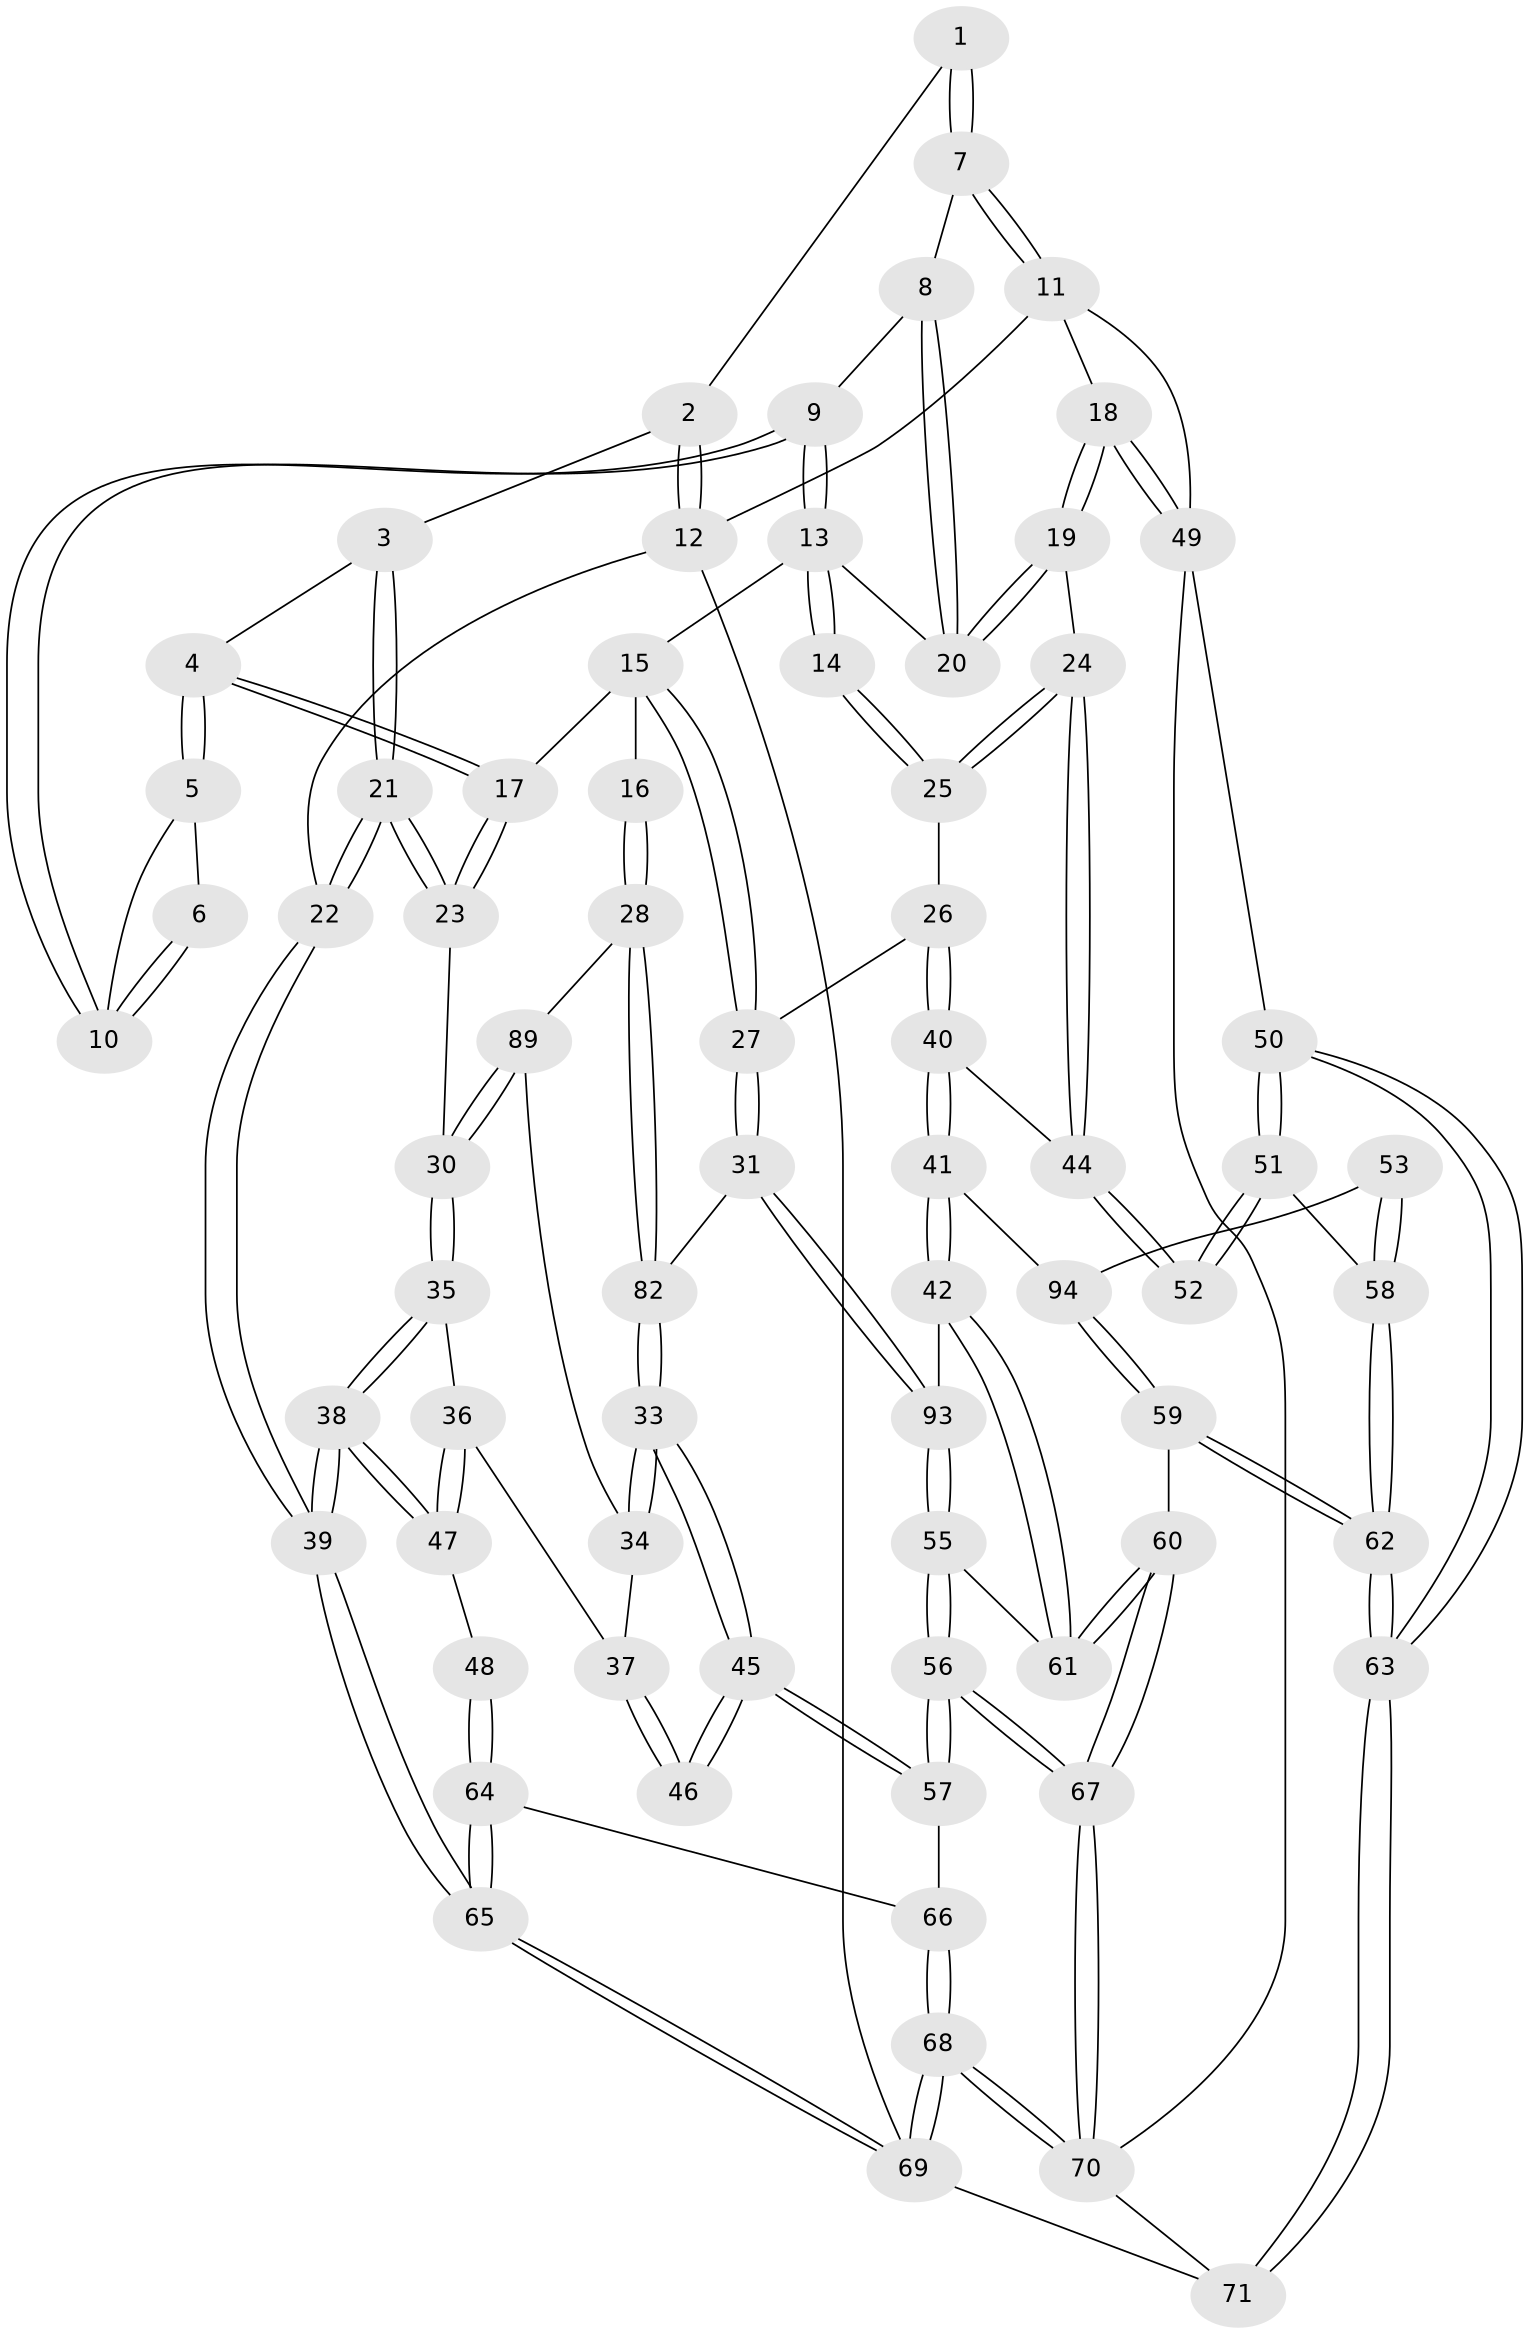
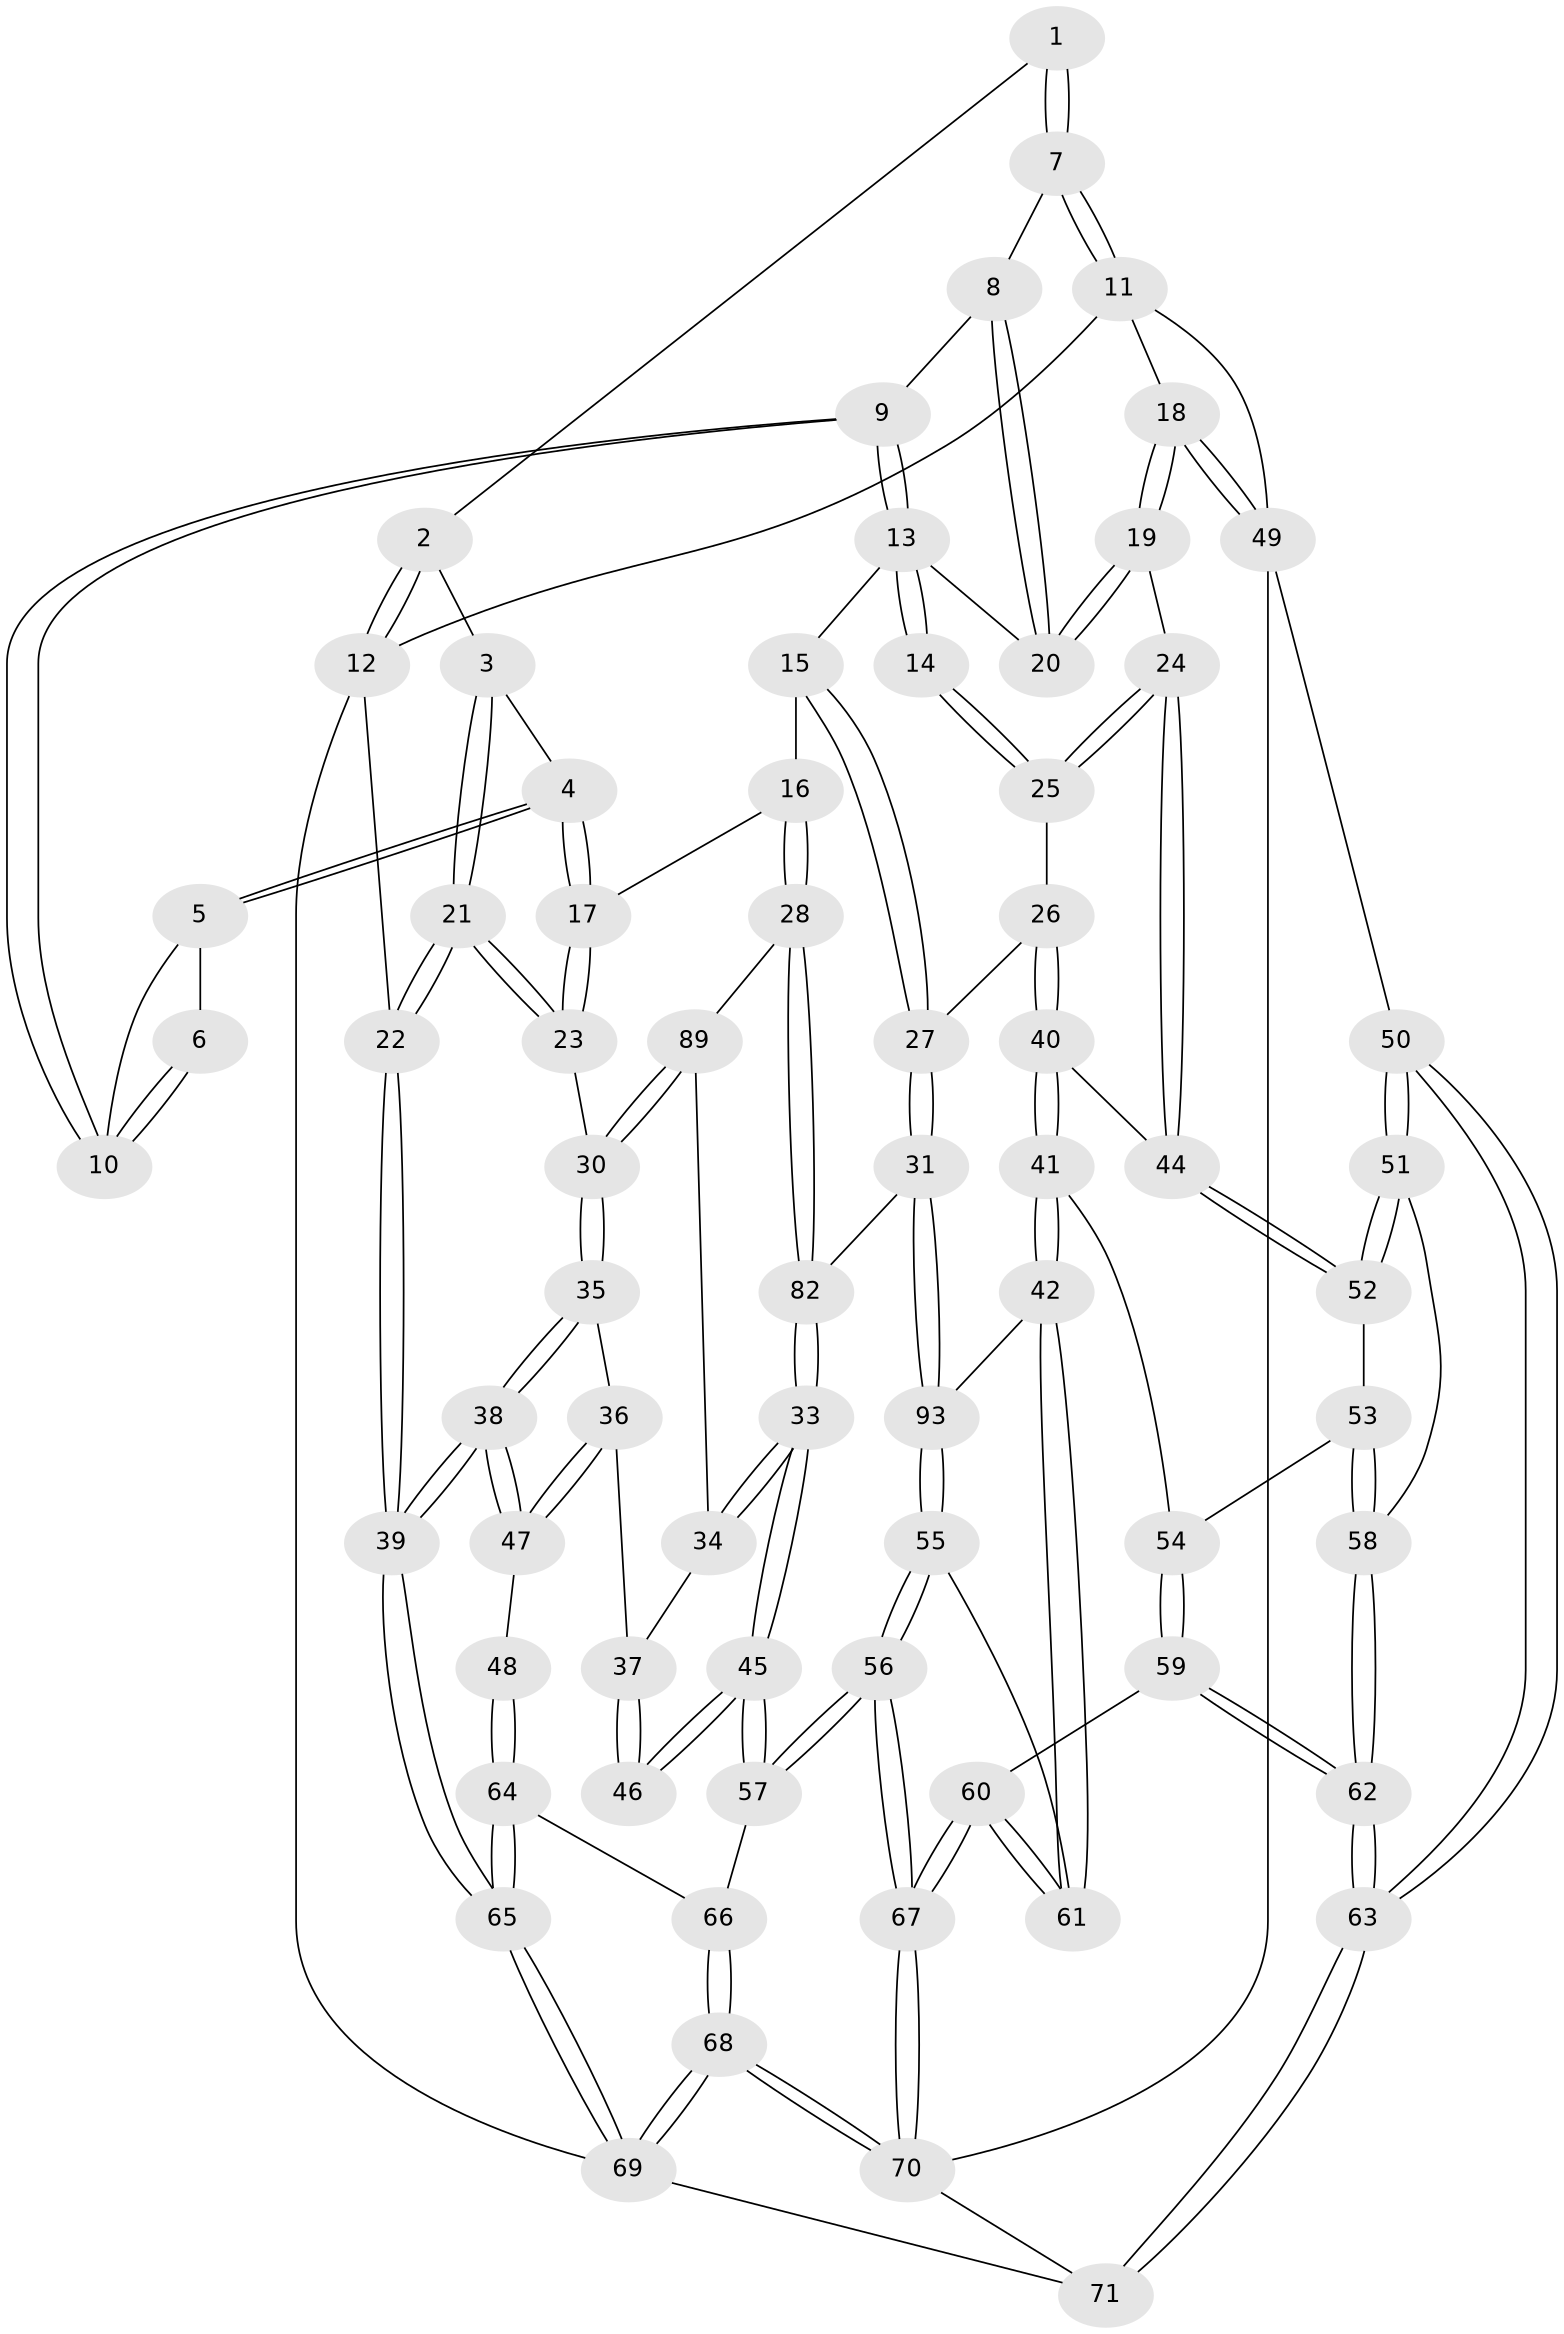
(573, 728) -> (690, 853)
(1064, 1292) -> (1172, 1543)
none -> (1364, 1355)
